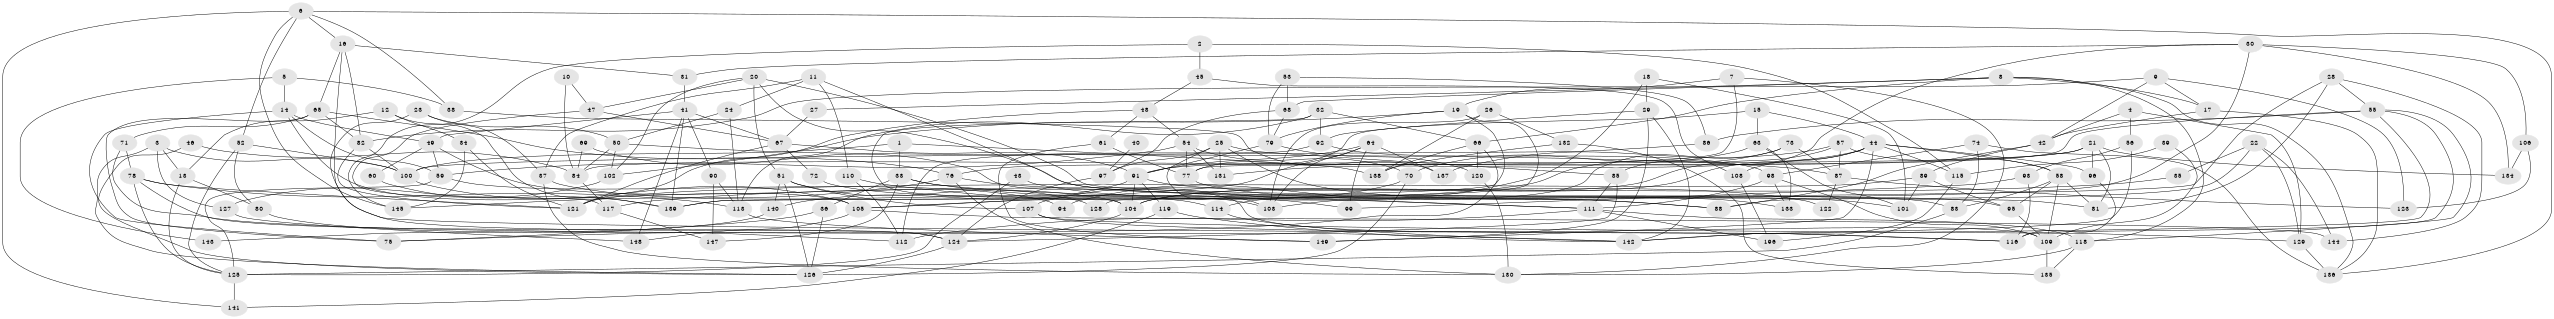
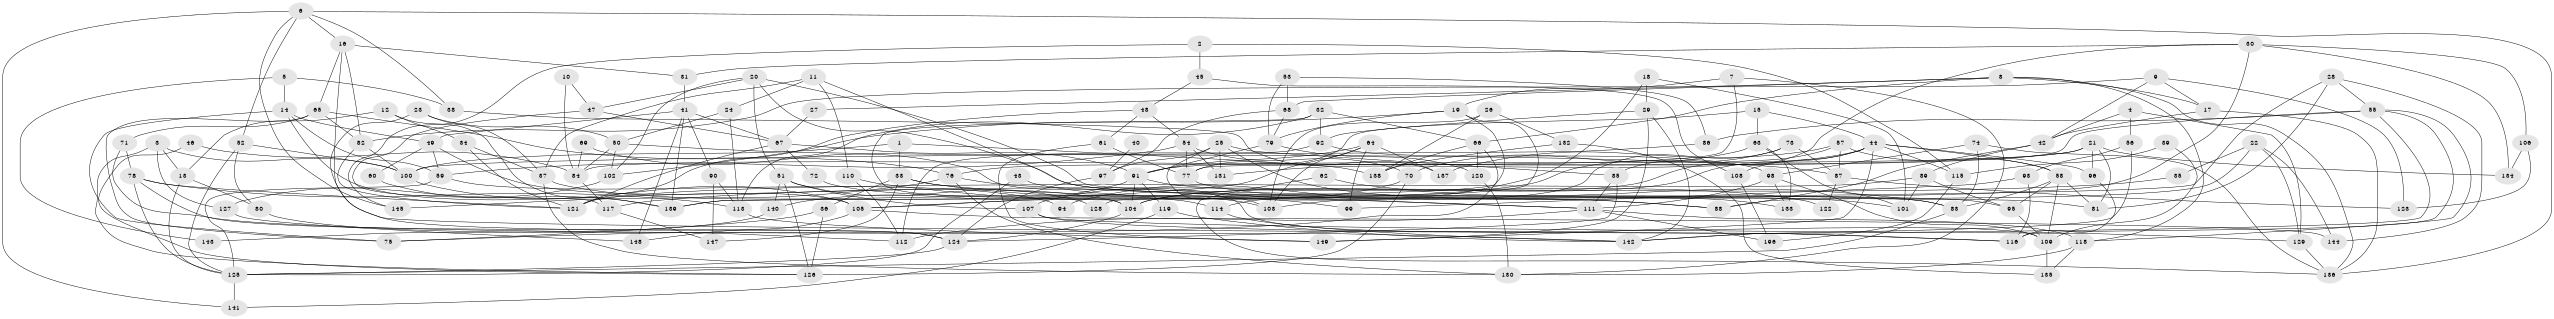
none -> (1324, 176)
(449, 192) -> (518, 165)
(887, 262) -> (648, 266)
